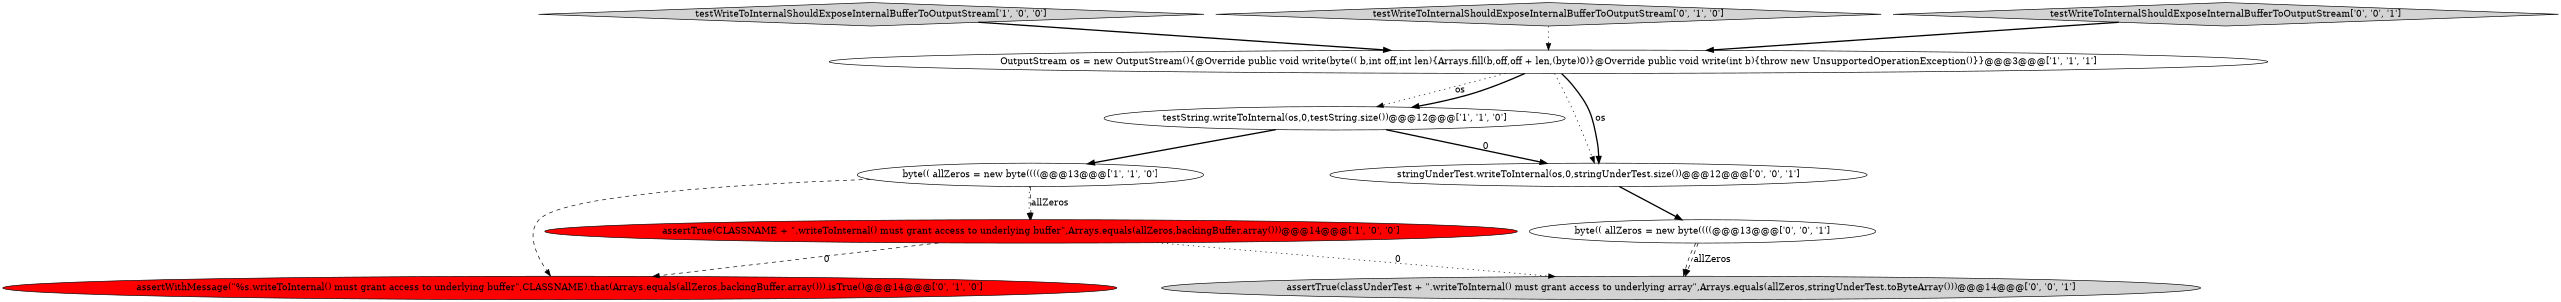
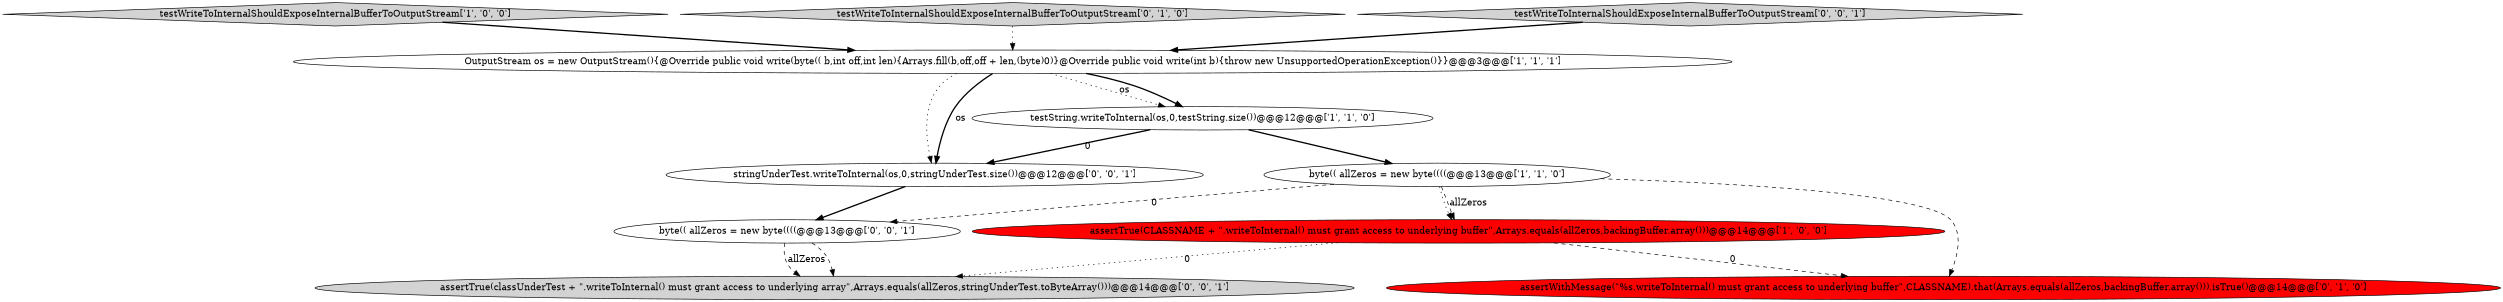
none -> (1115, 203)
